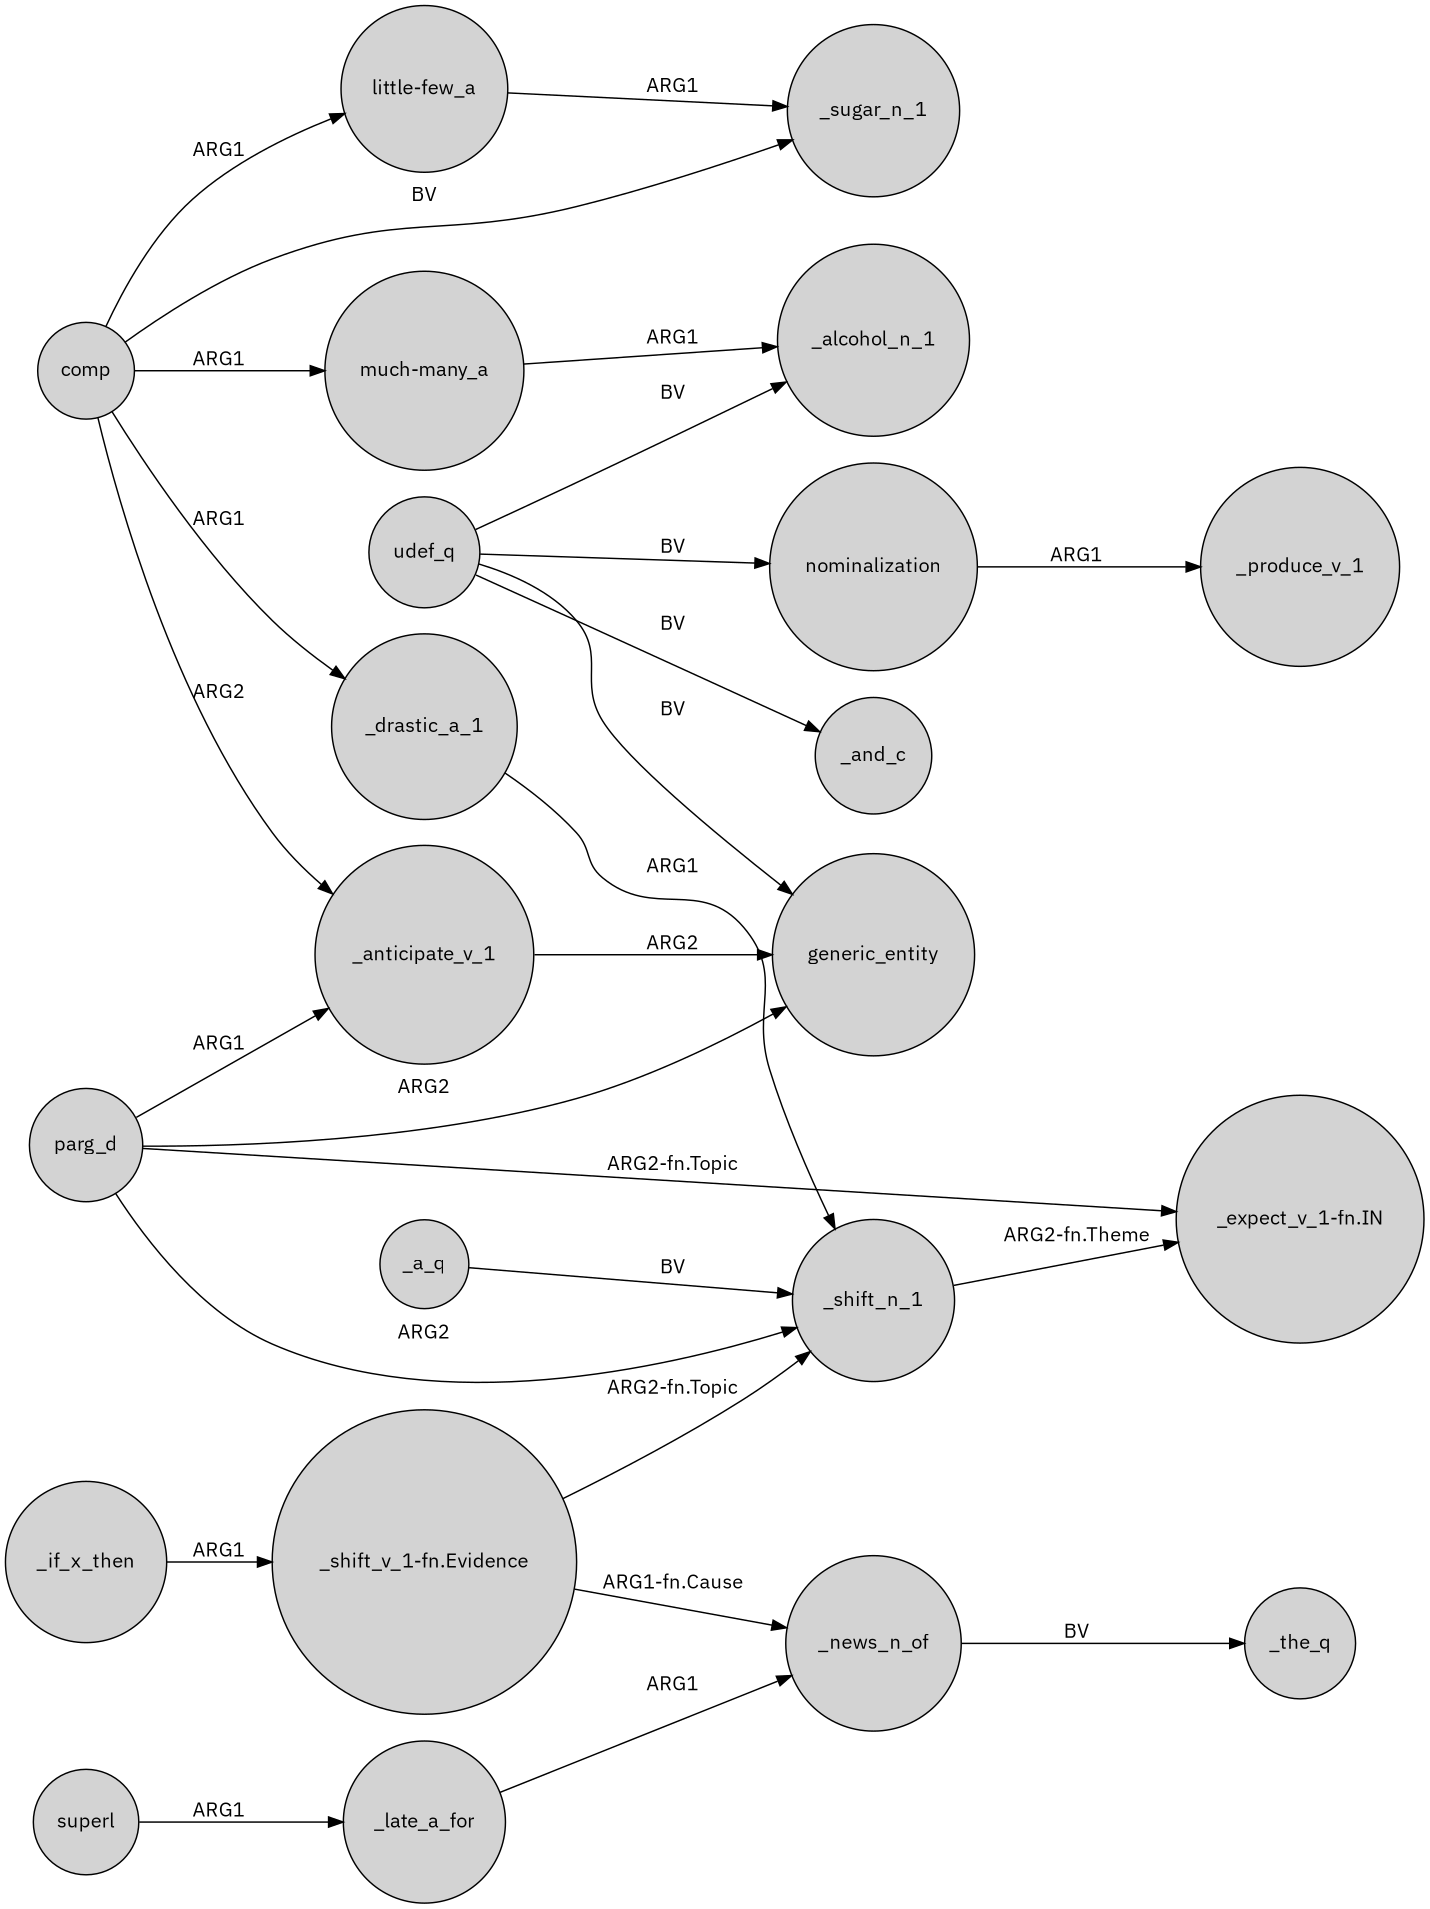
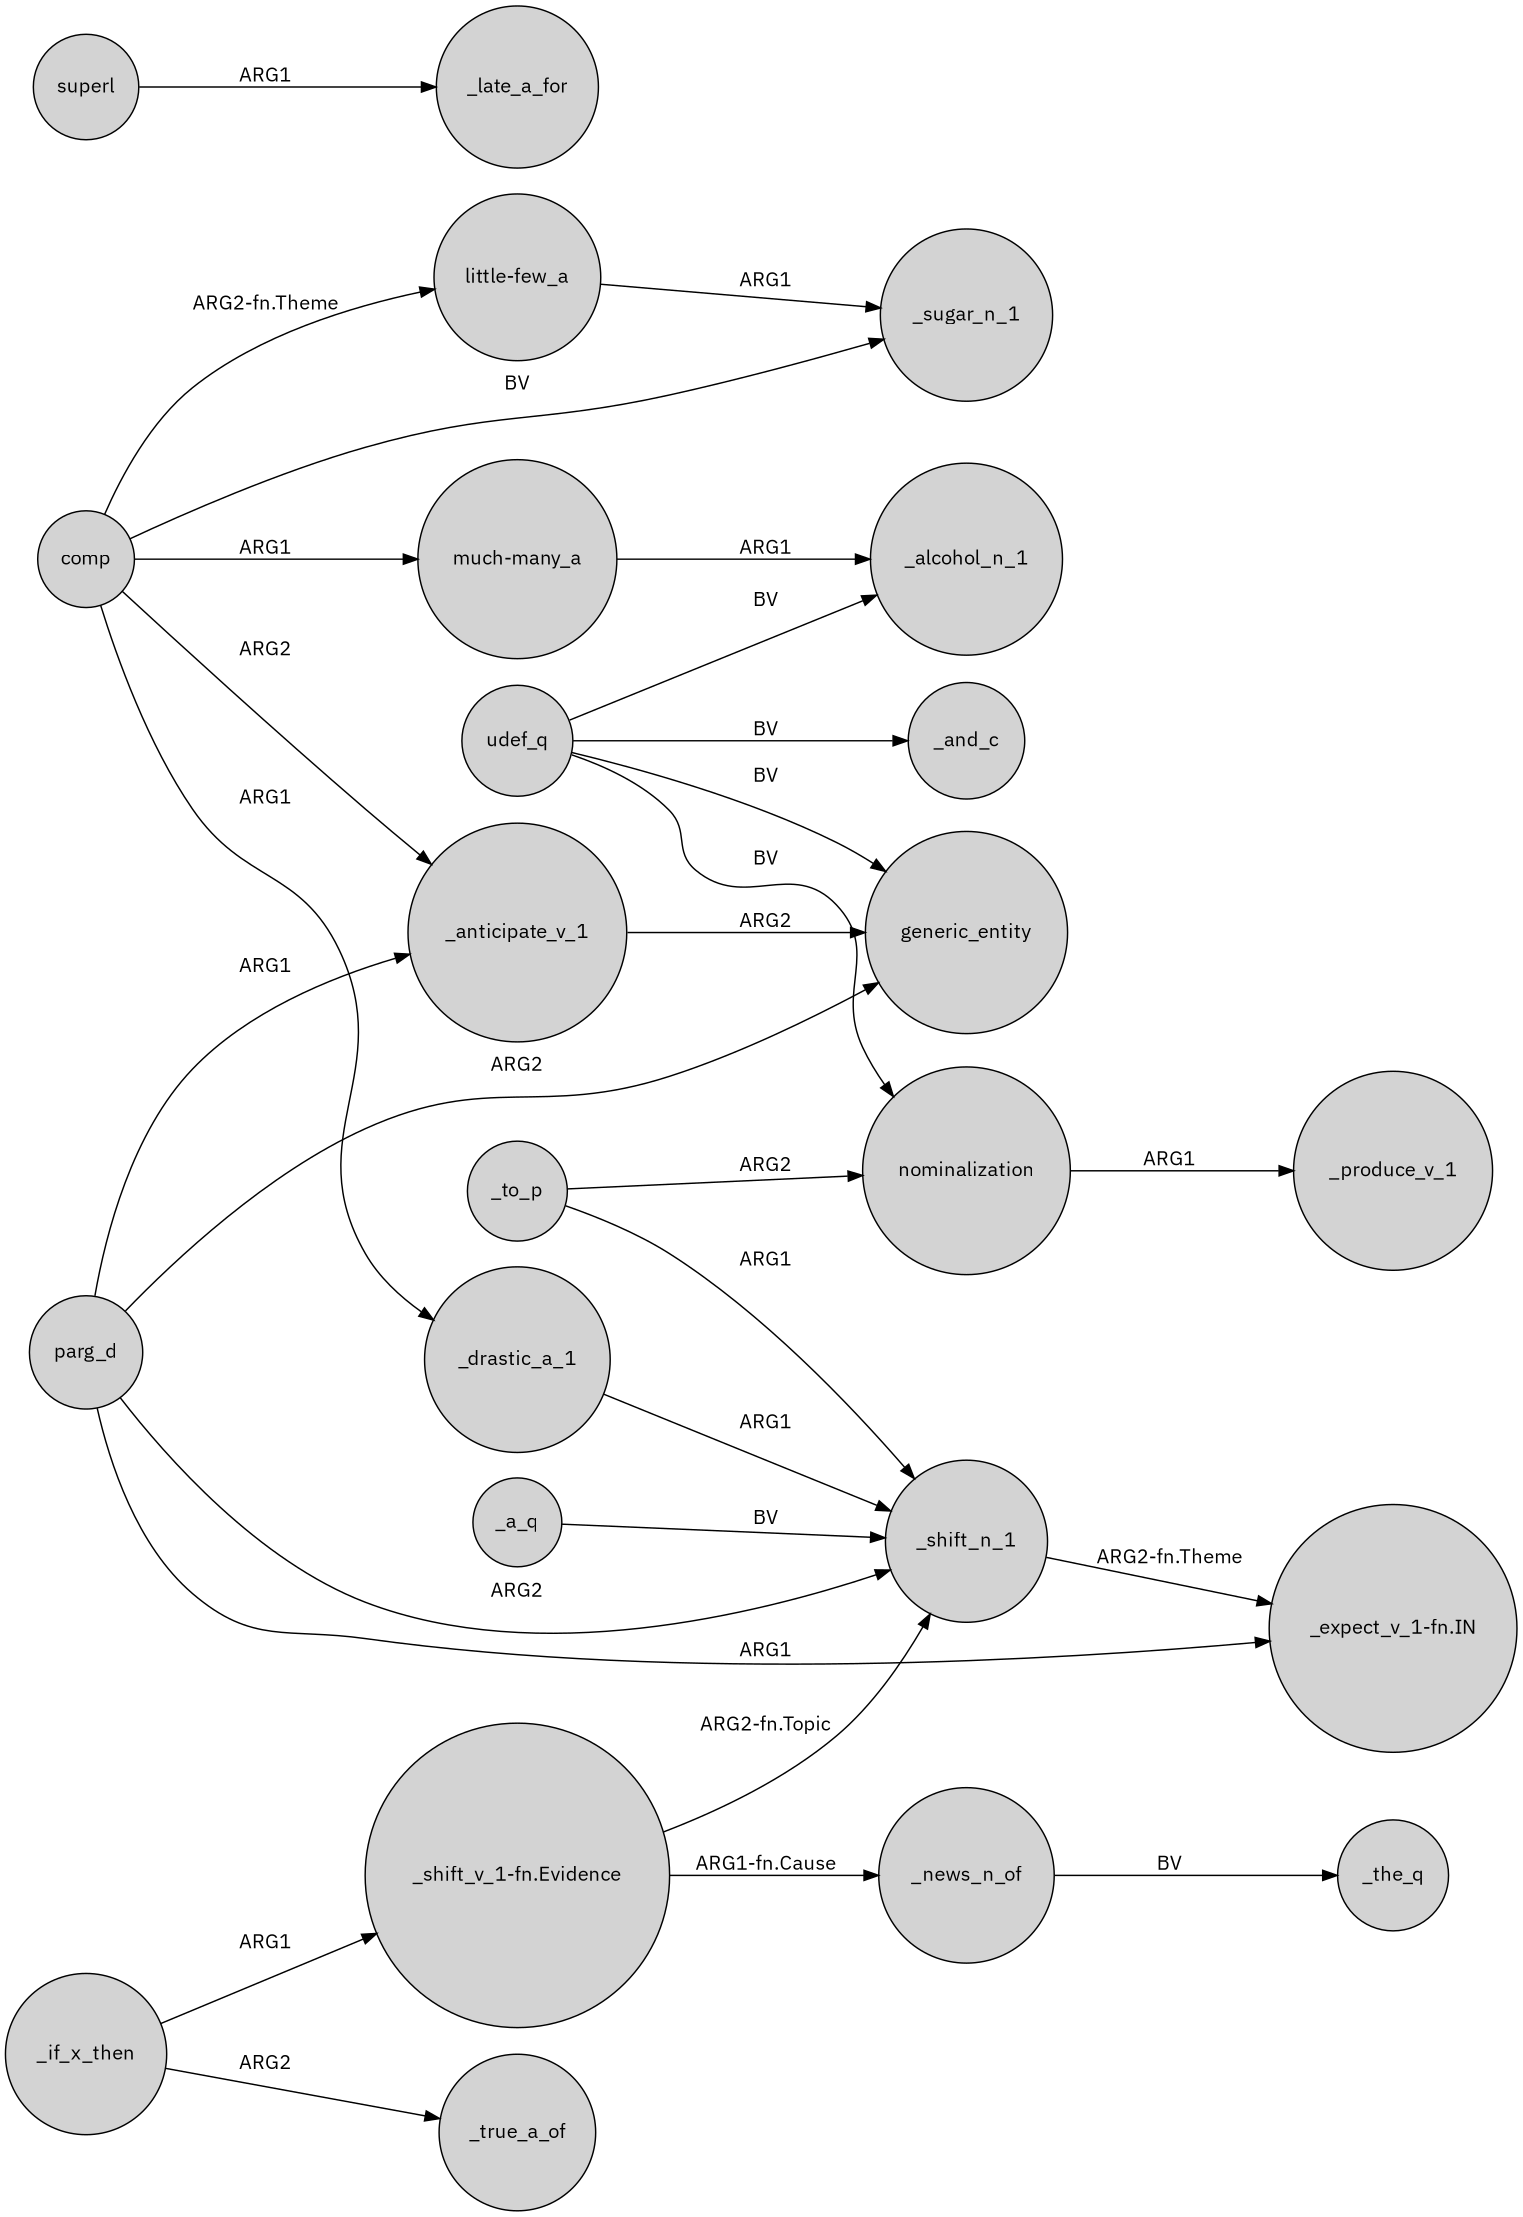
(219, 151) -> (266, 304)
(673, 1165) -> (766, 1651)
none -> (517, 1191)
(639, 1737) -> none
none -> (517, 2132)
